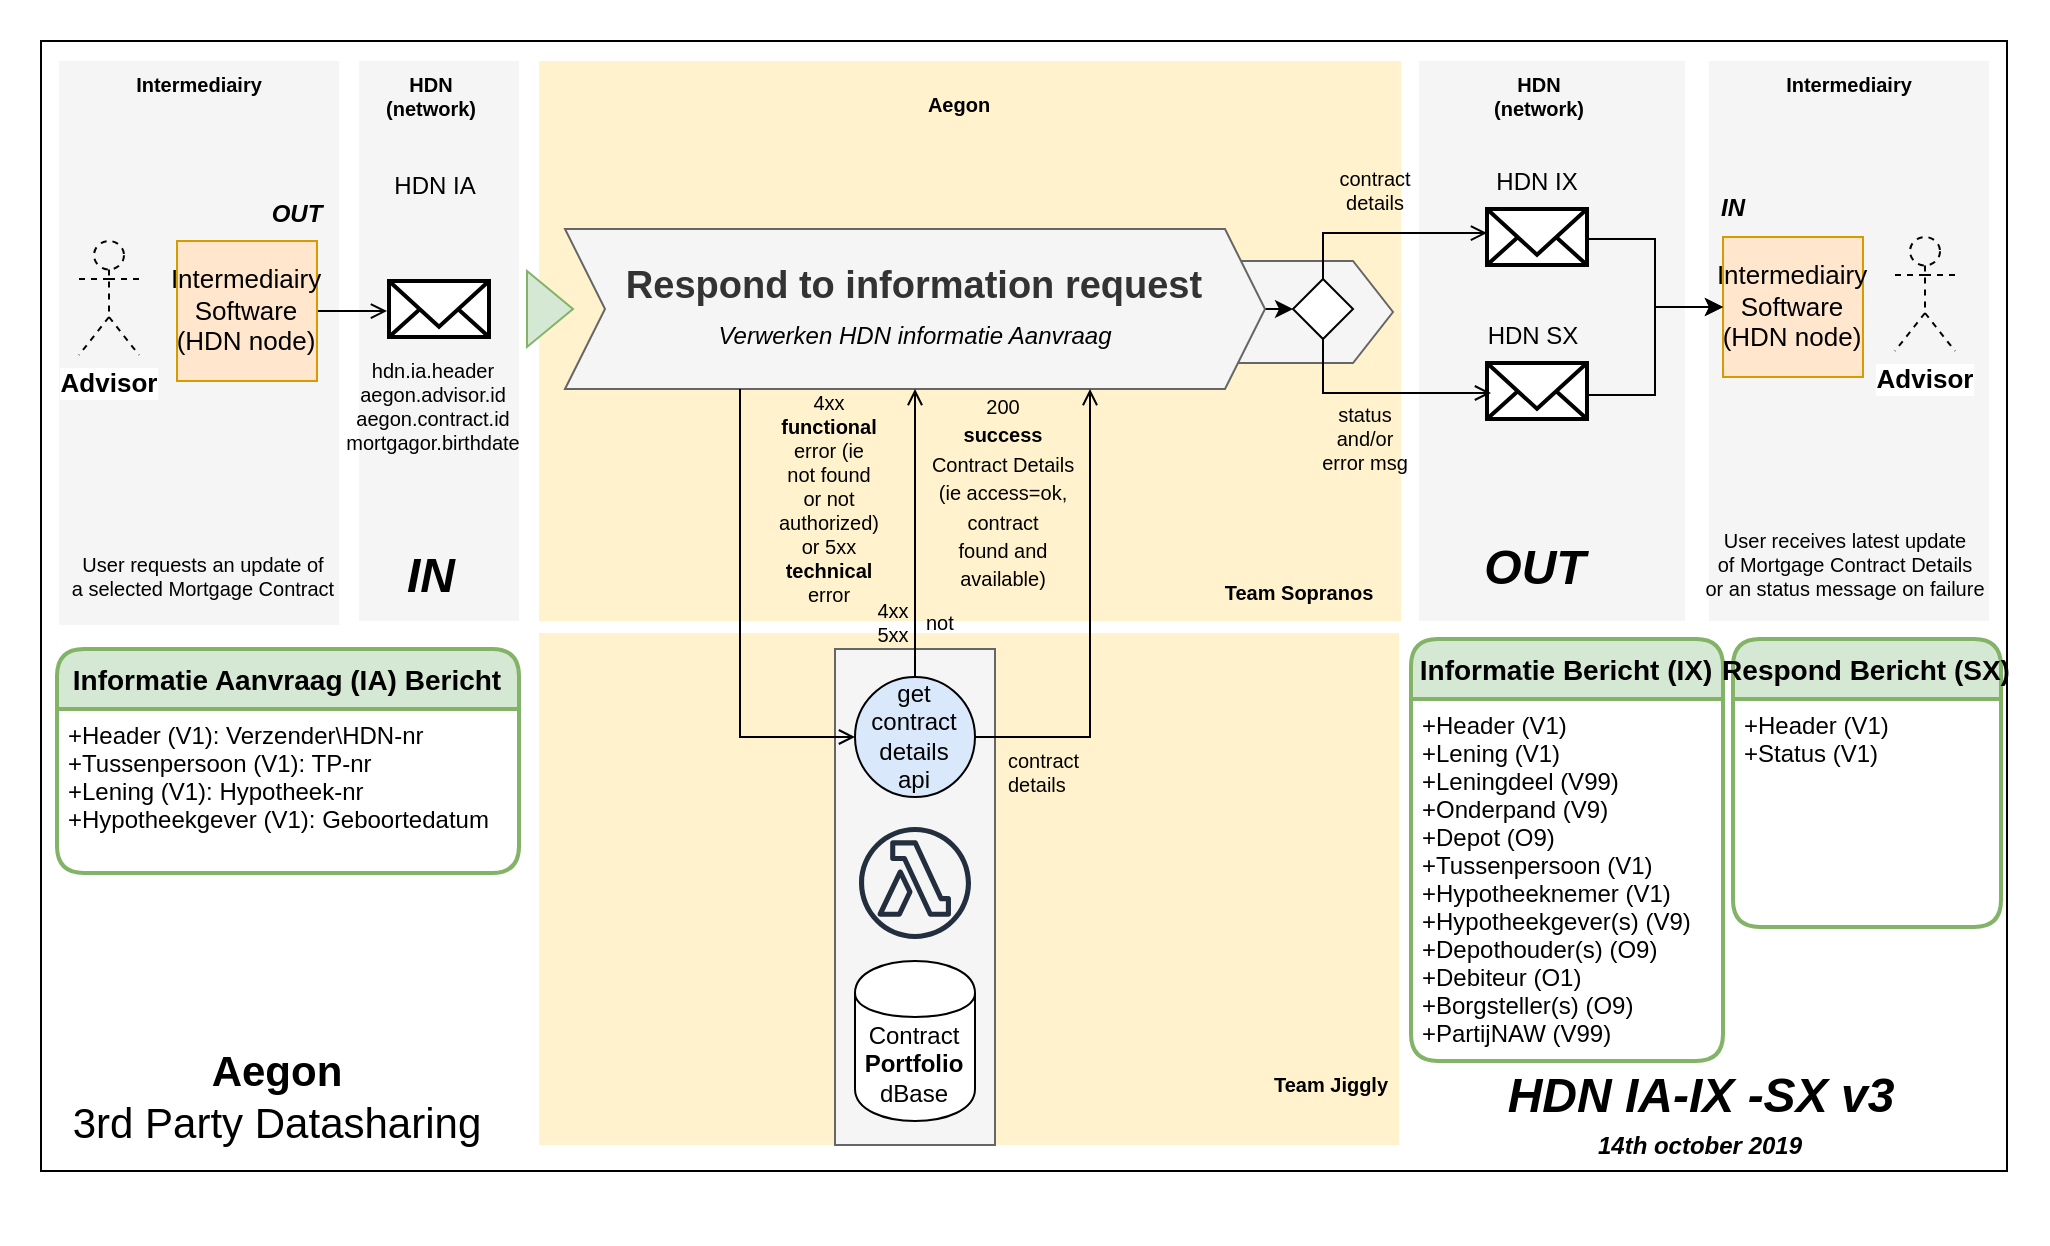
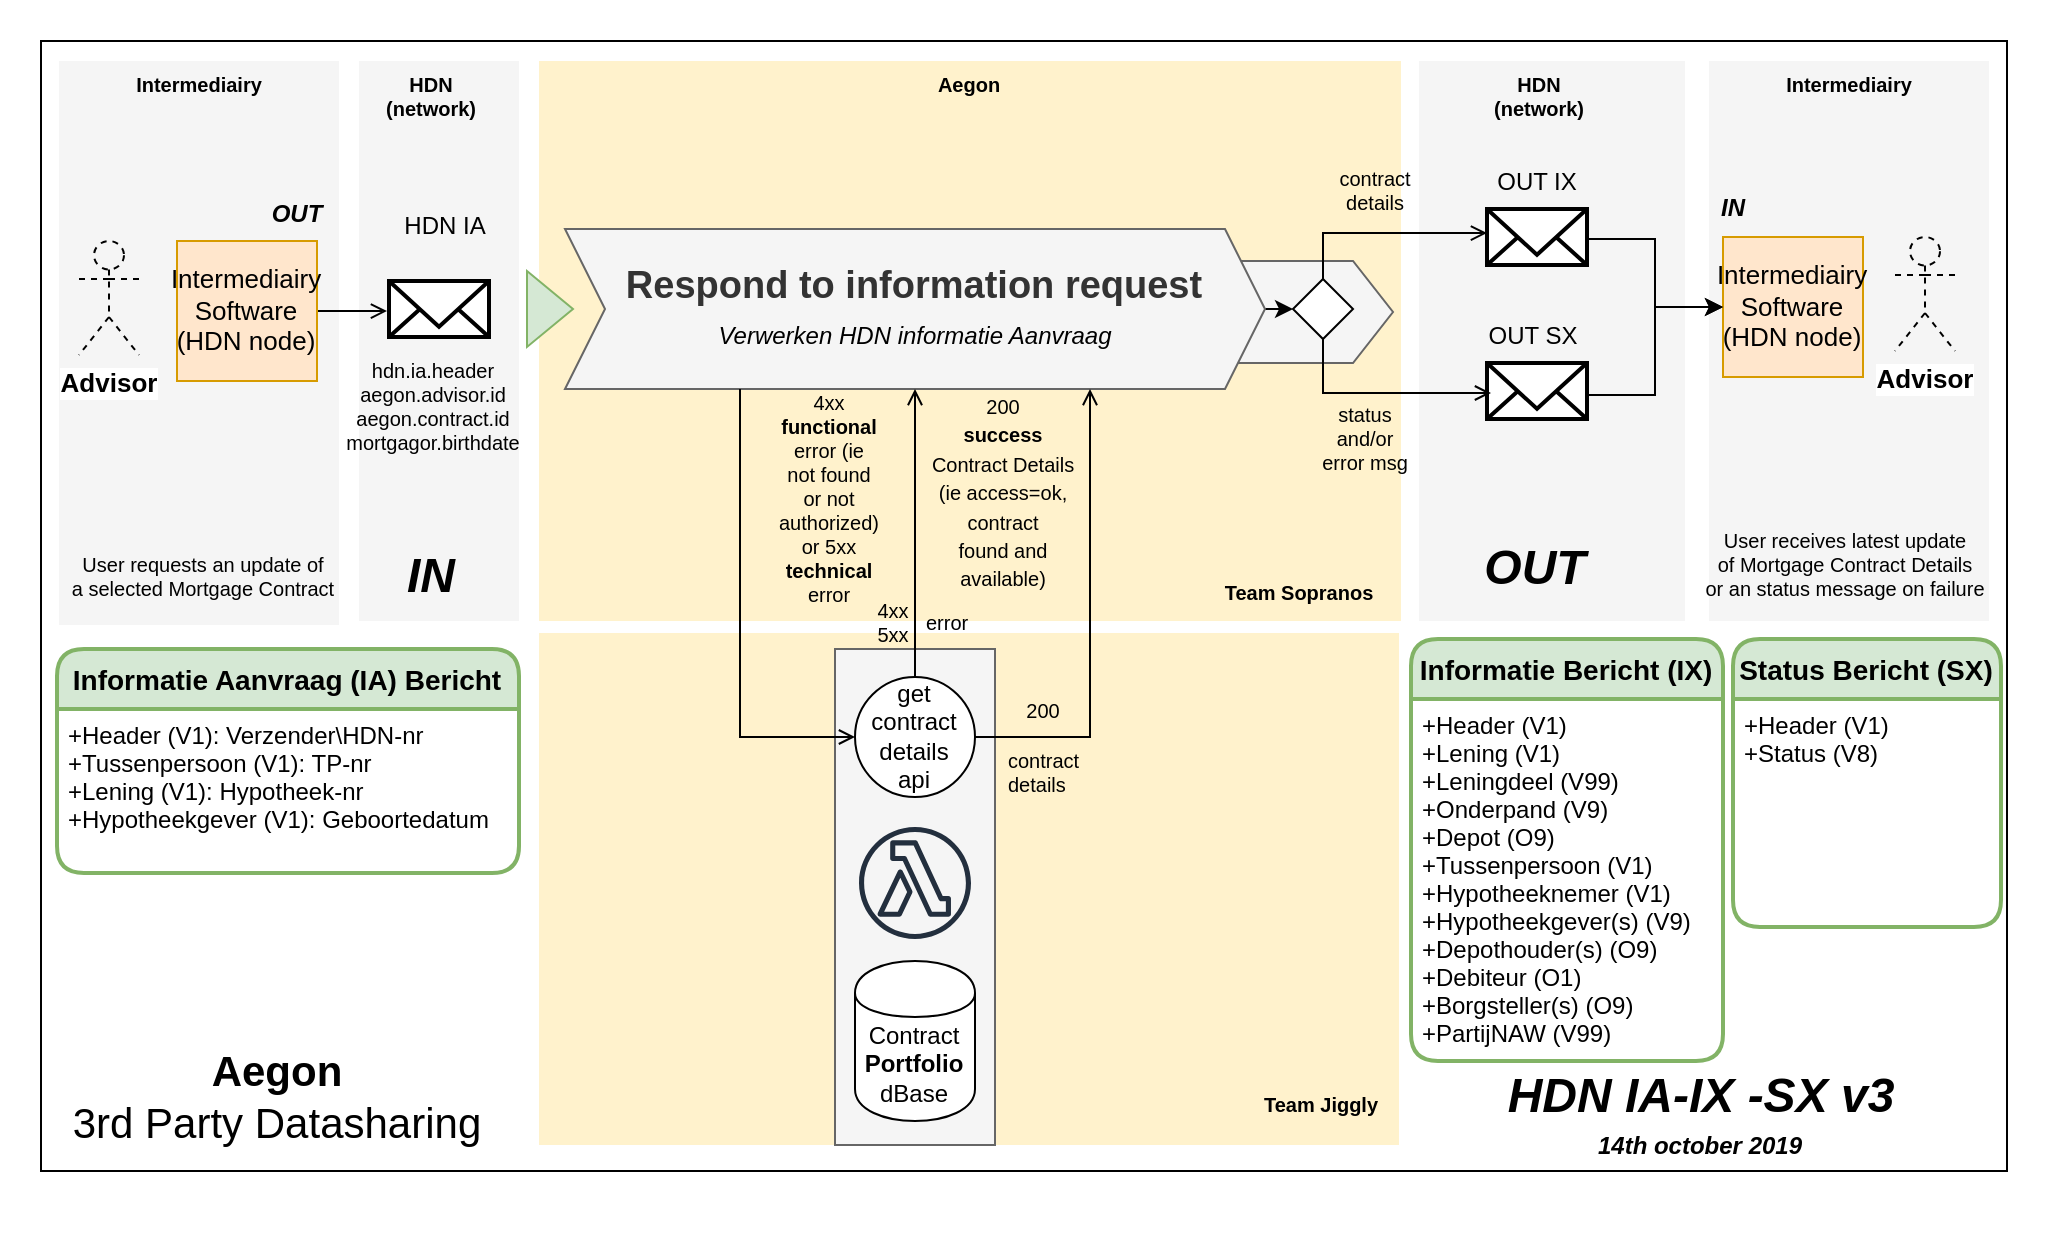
(959, 116) -> (969, 96)
(1538, 183) -> (1538, 183)
(434, 189) -> (444, 229)
(1534, 337) -> (1534, 337)
(944, 625) -> (955, 625)
(1866, 671) -> (1866, 671)
none -> (1043, 712)
(1822, 726) -> (1822, 726)
(915, 737) -> (915, 737)
(1330, 1093) -> (1320, 1113)
